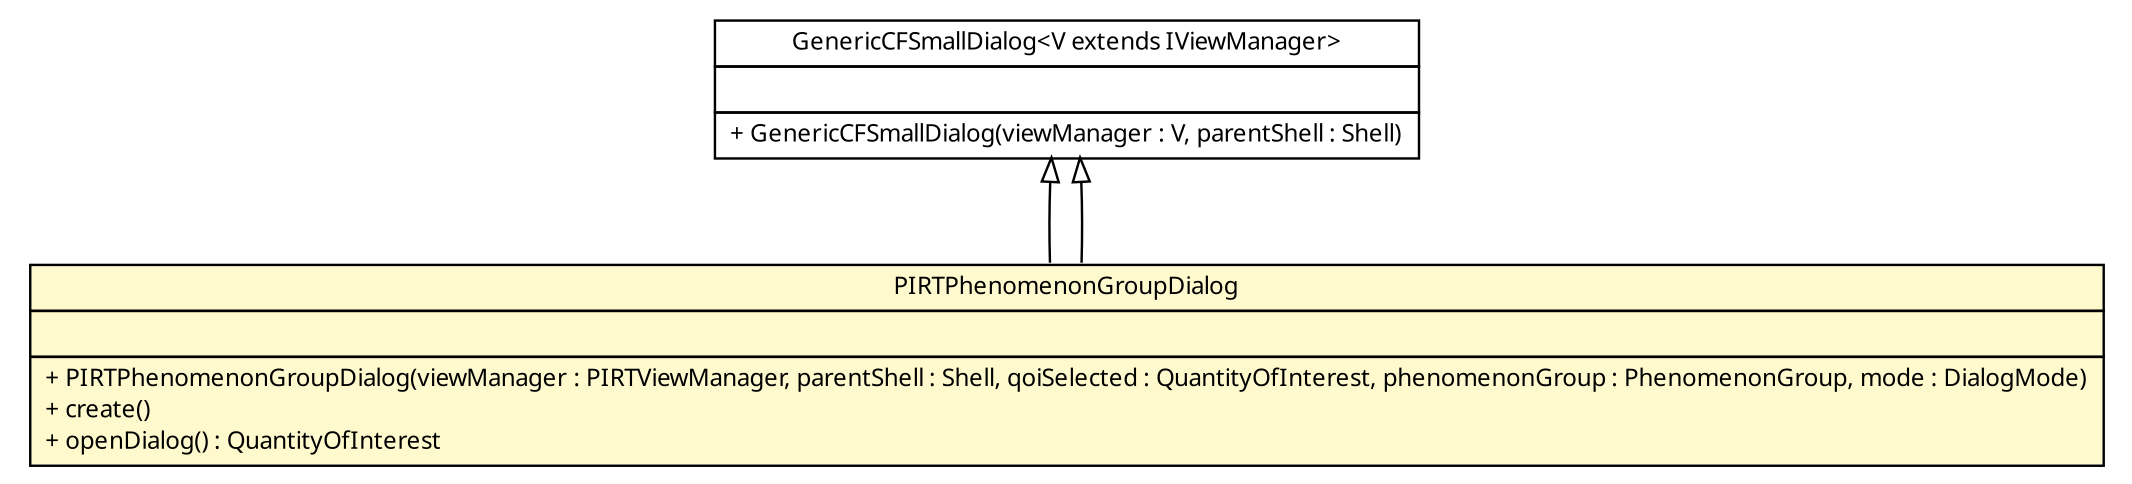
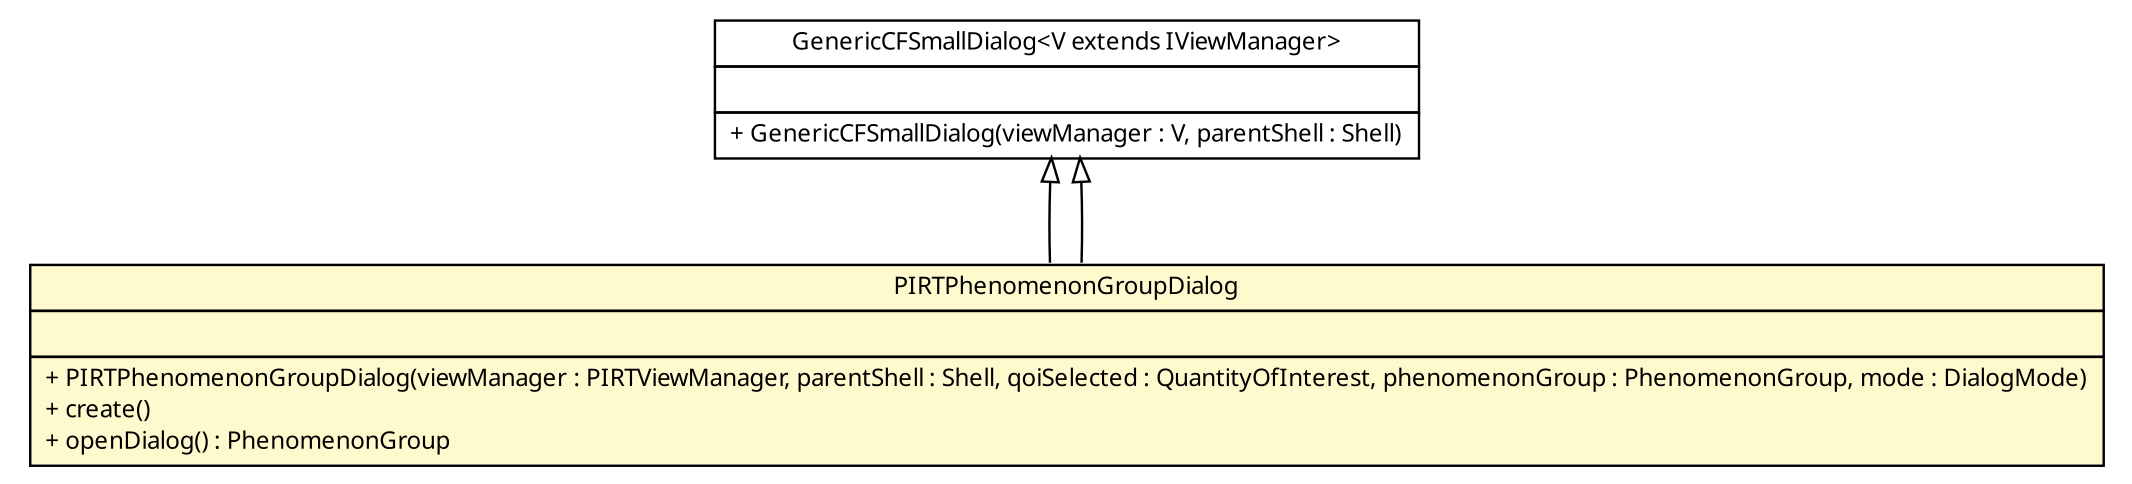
(244, 442) -> (248, 442)
